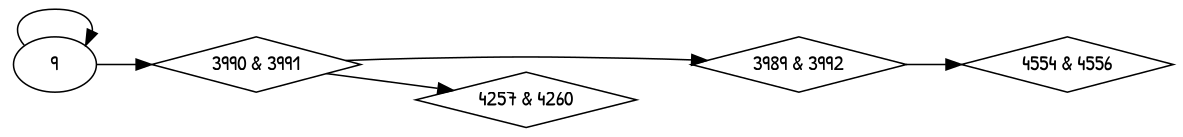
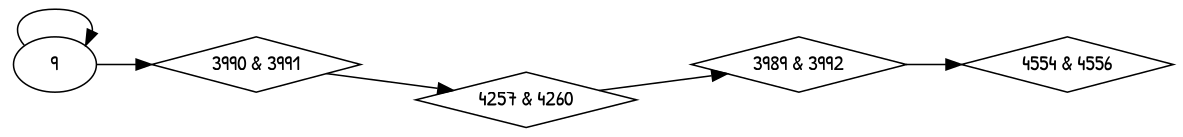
(518, 57) -> (655, 83)
